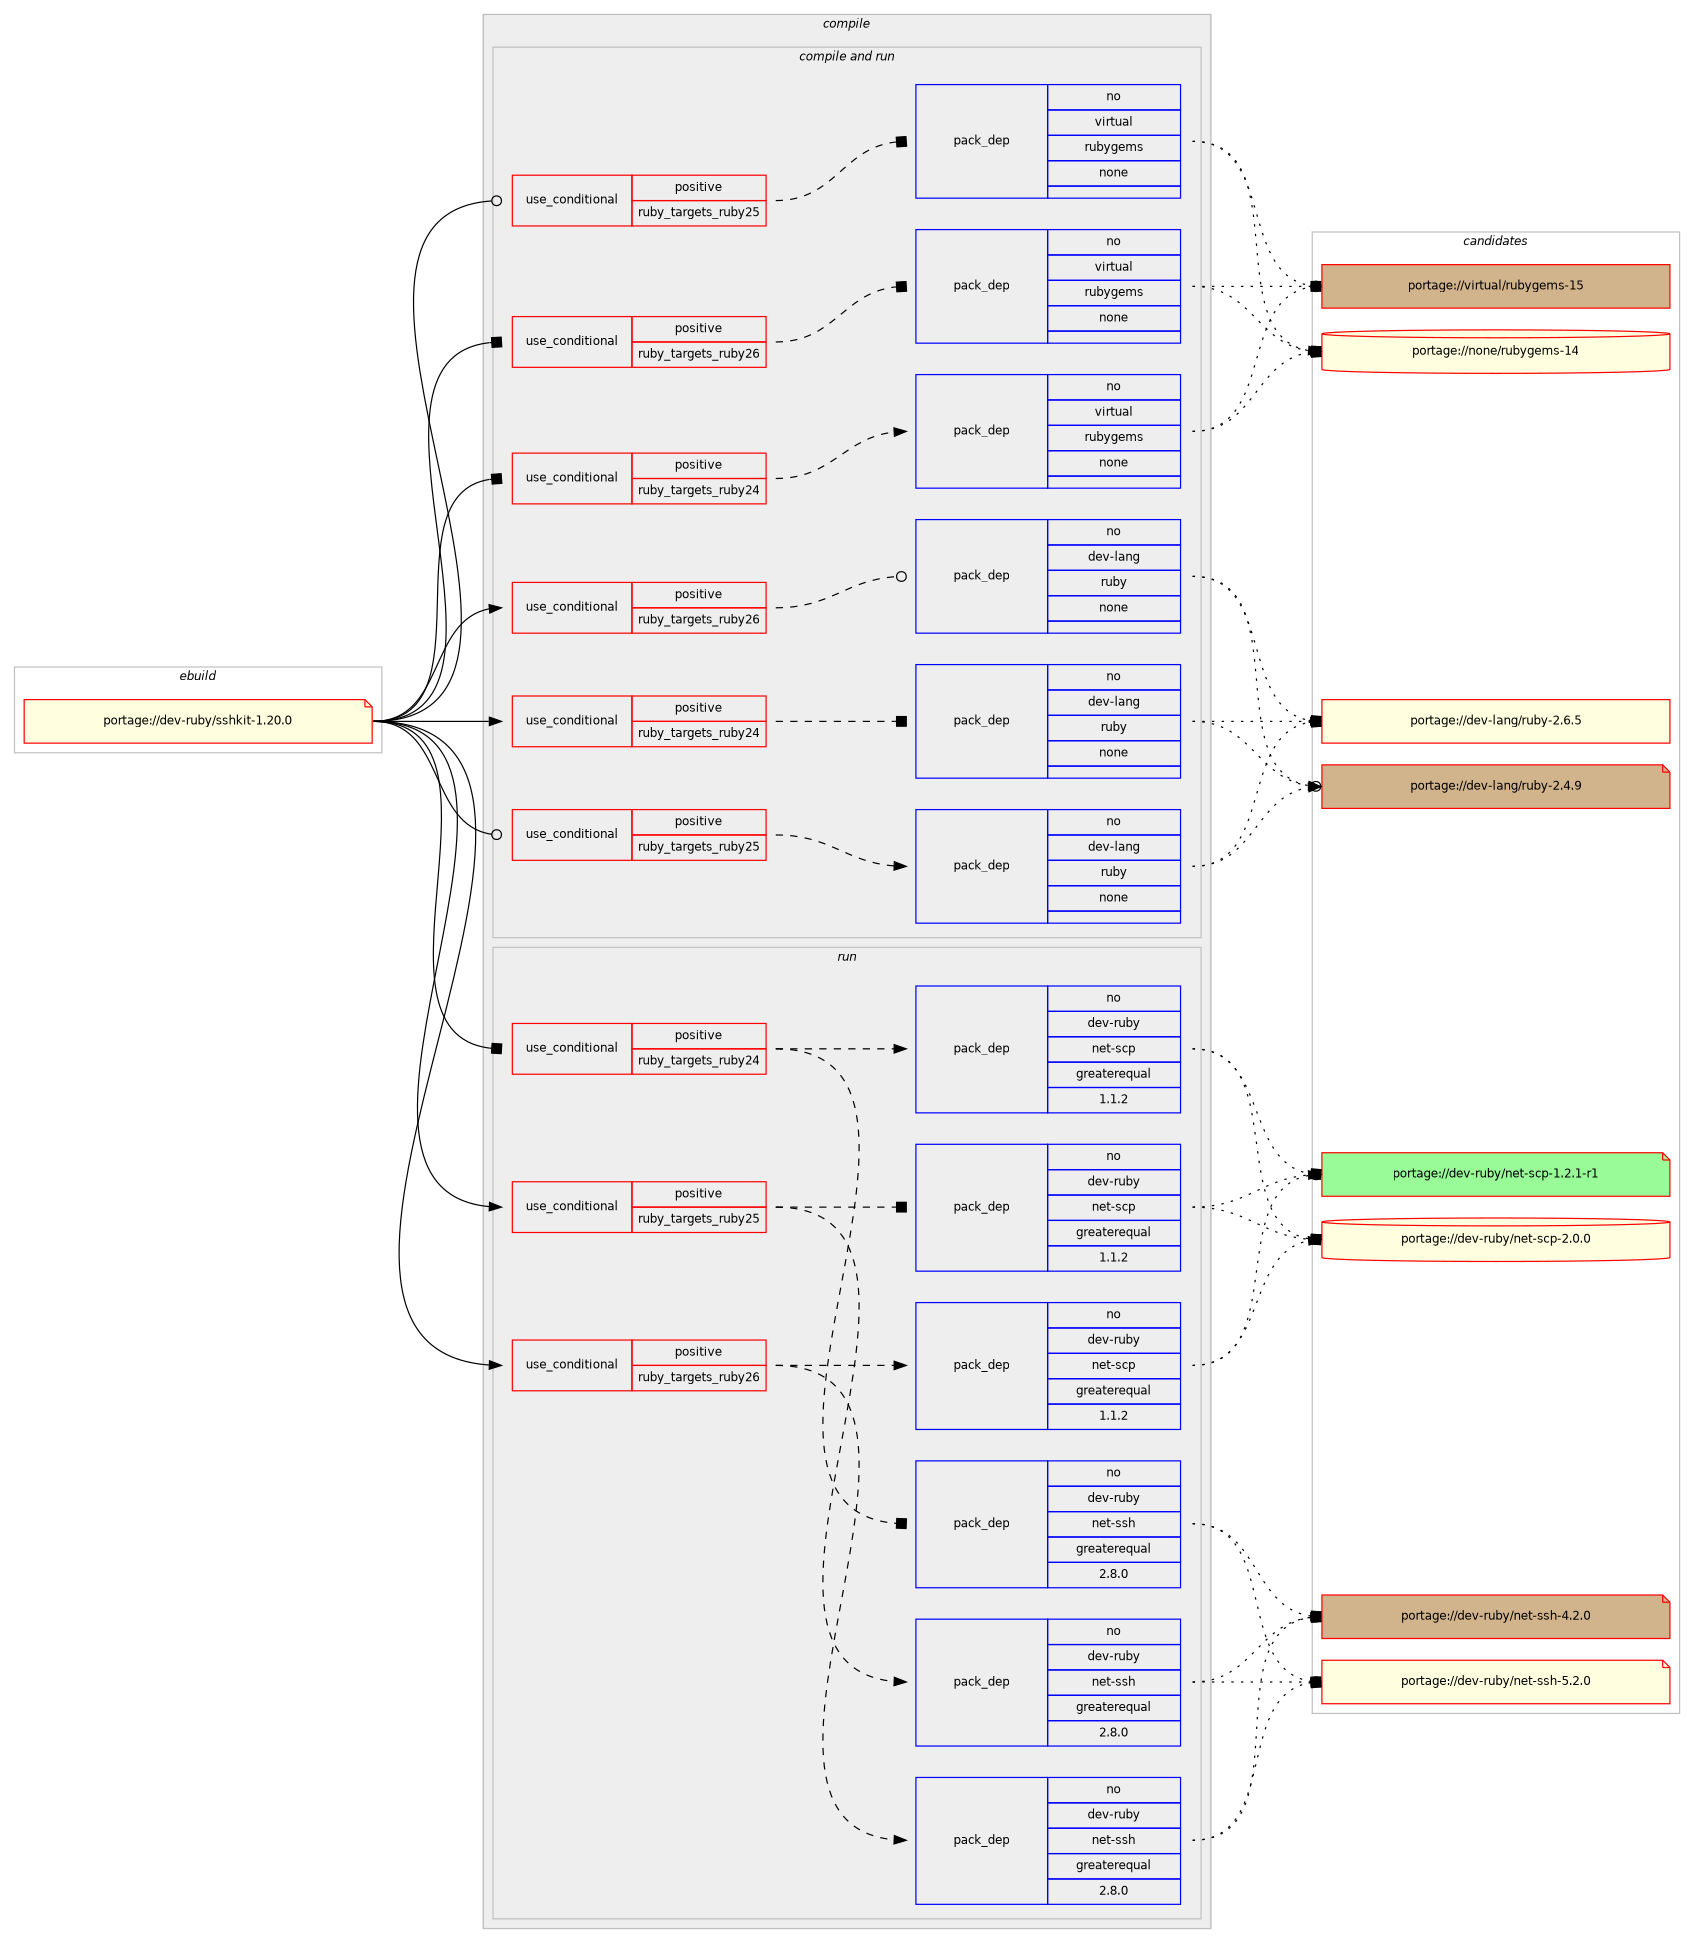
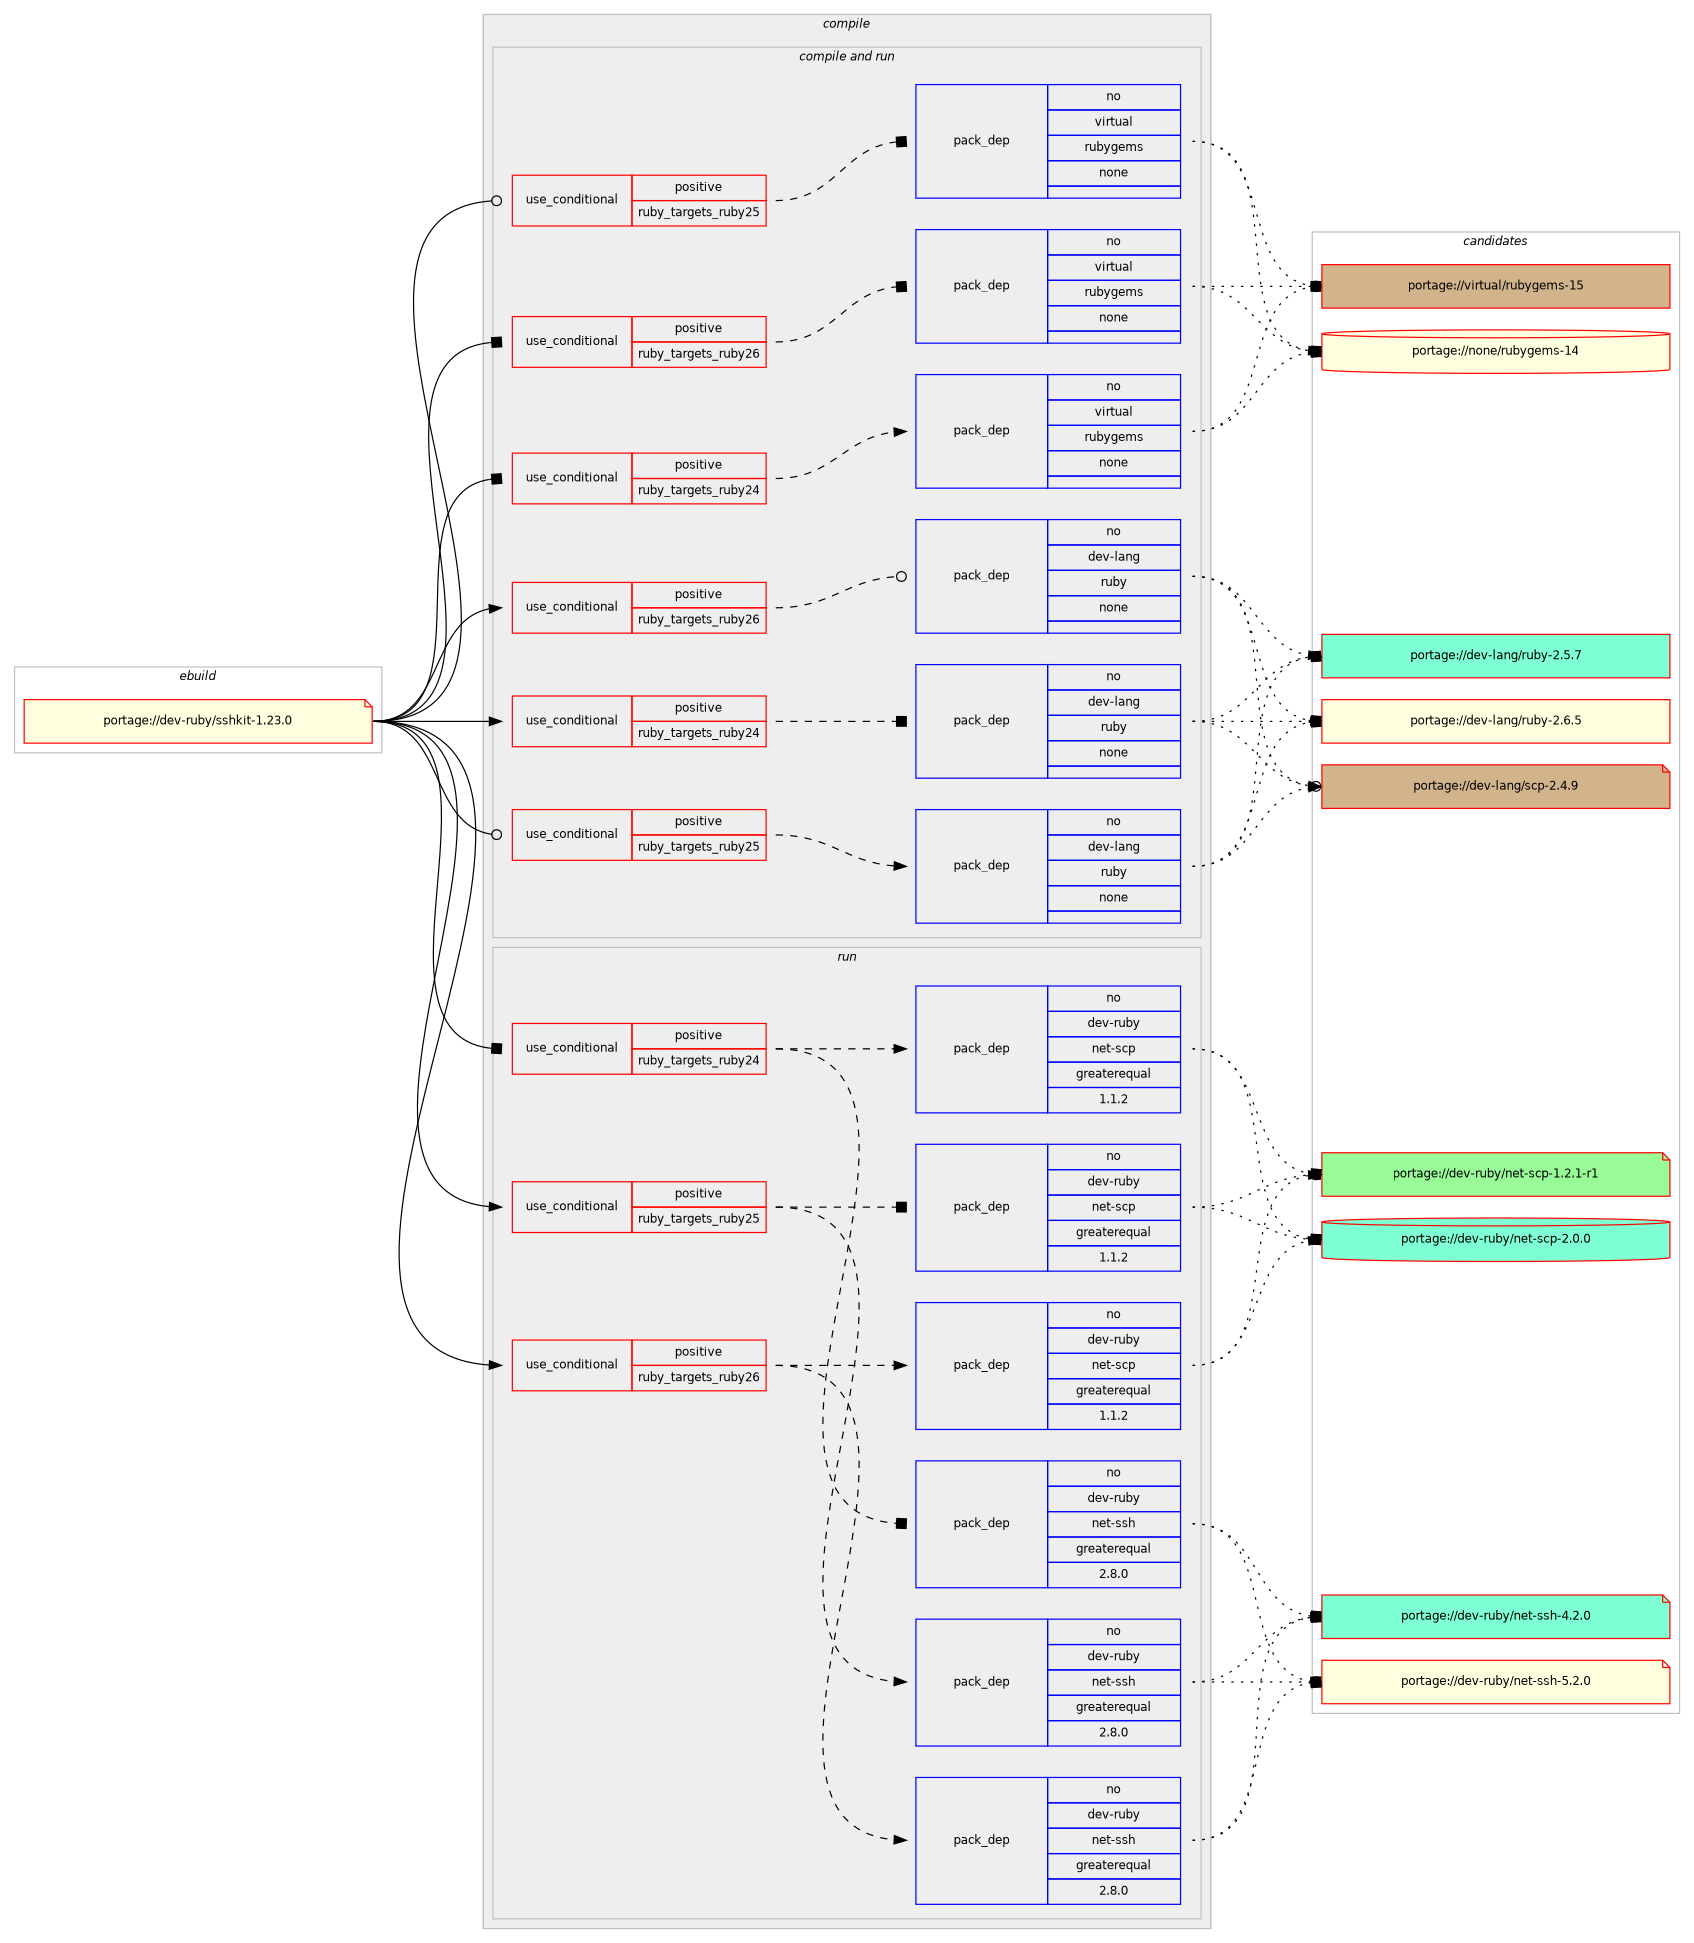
none -> (1496, 656)
(198, 721) -> (198, 721)
(1496, 787) -> (1496, 787)
(1496, 1240) -> (1496, 1240)
(1496, 1617) -> (1496, 1617)
